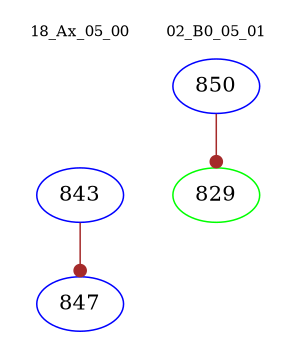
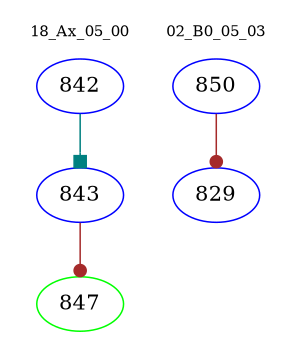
(216, 33) -> (216, 33)
none -> (80, 86)
(216, 195) -> (216, 195)
(80, 304) -> (80, 304)
